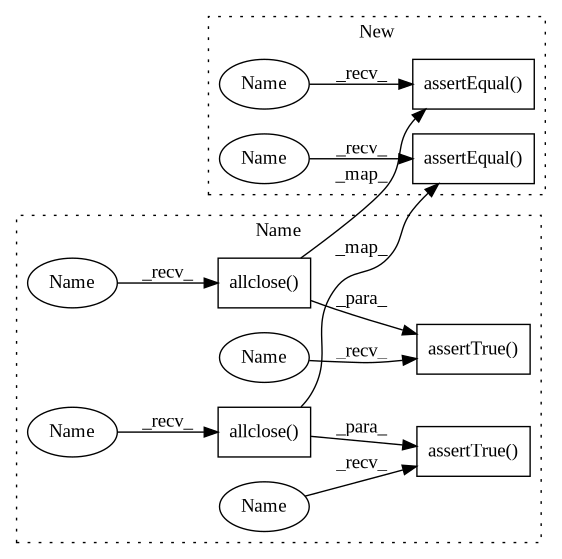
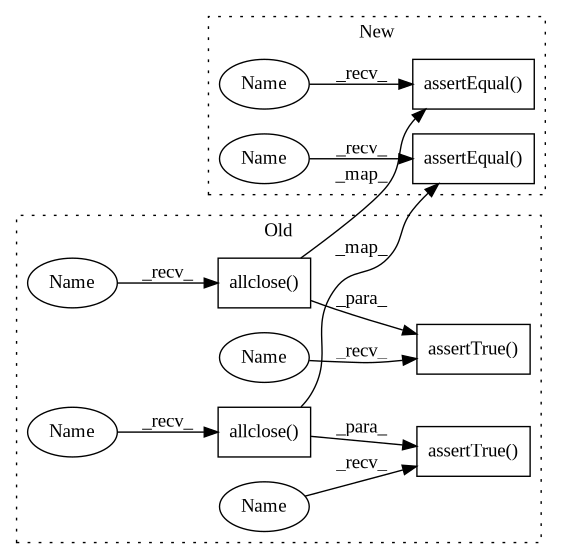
(279, 231) -> (279, 231)
